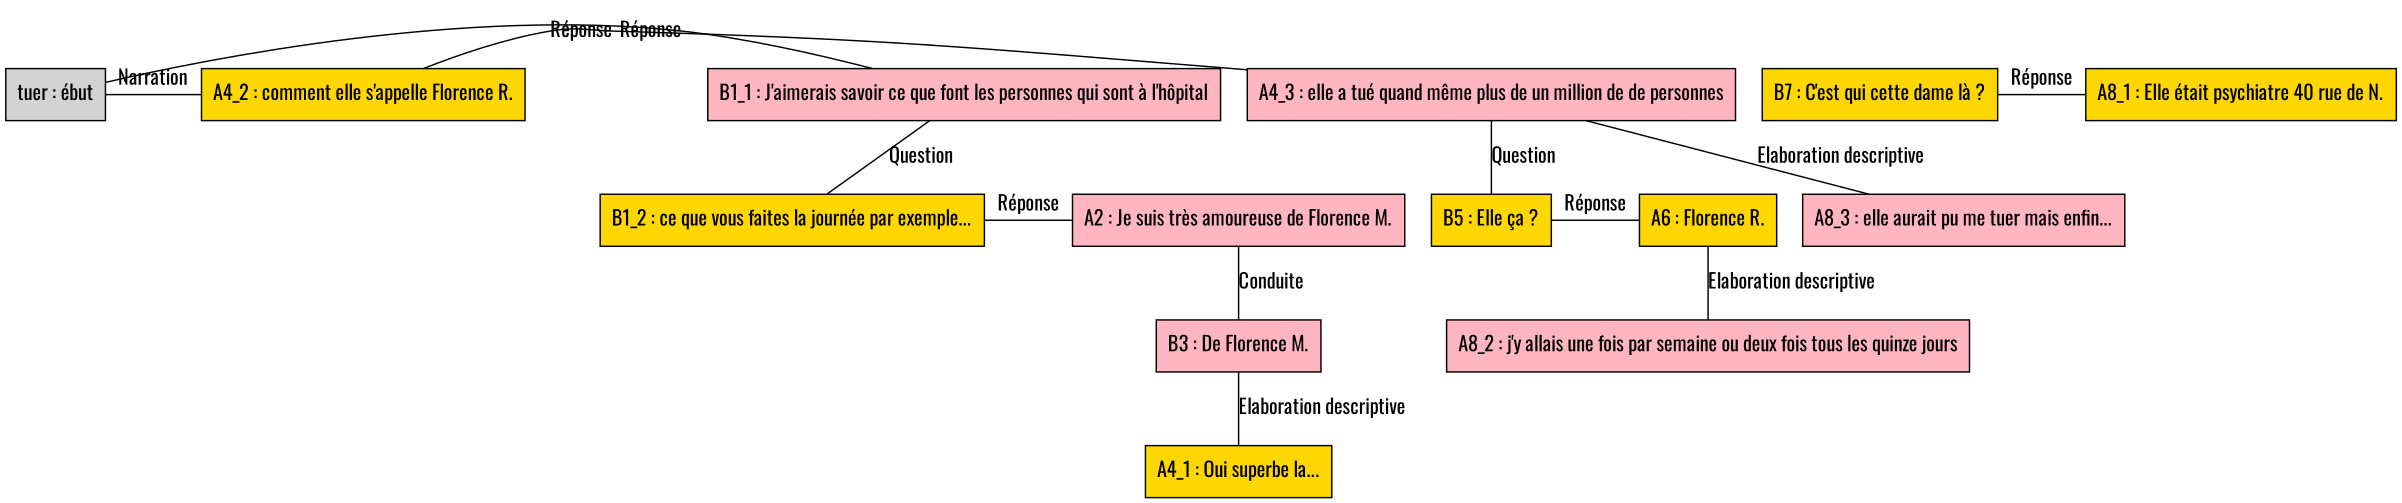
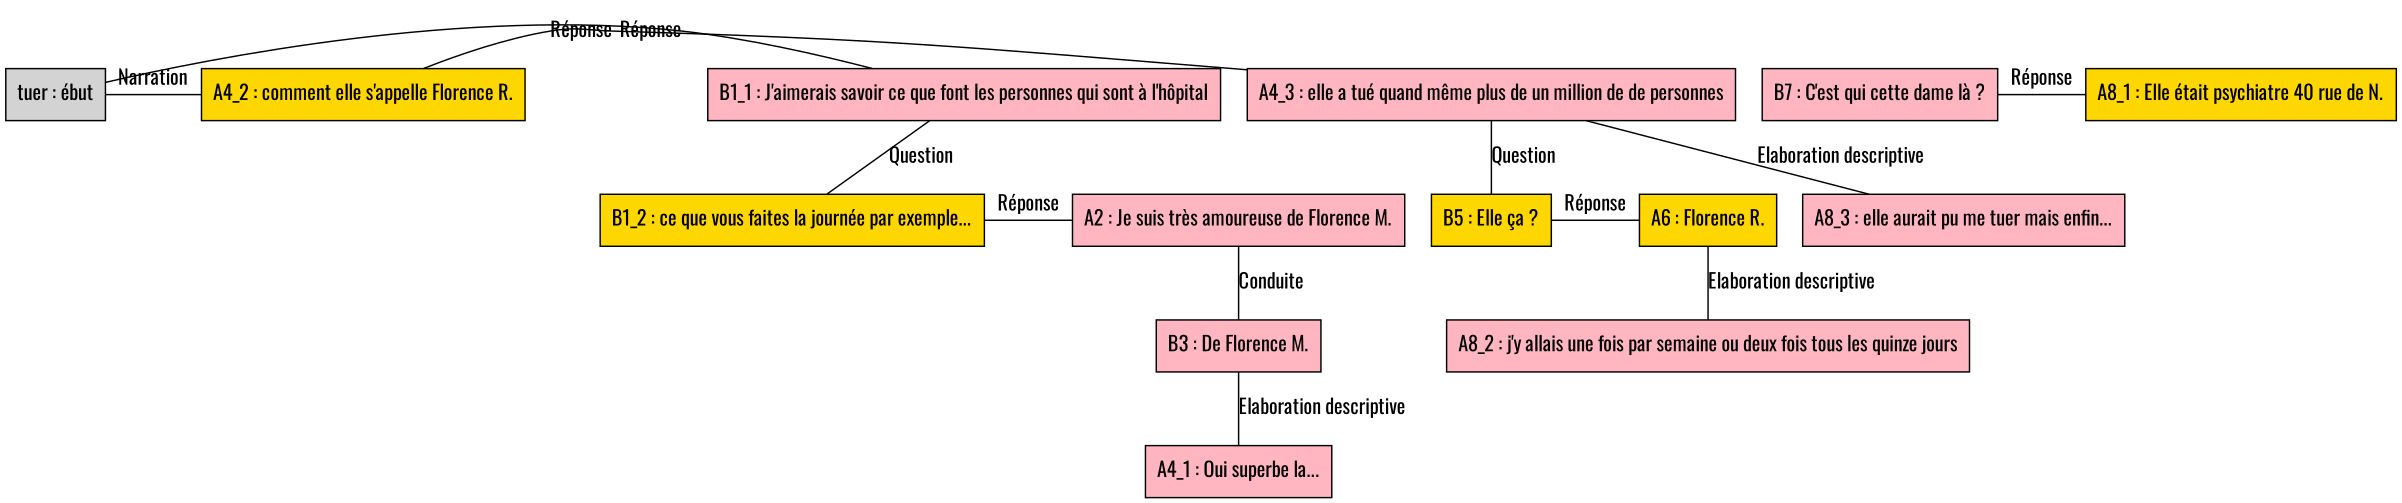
(1880, 95) -> (1880, 95)
(1239, 472) -> (1239, 472)
